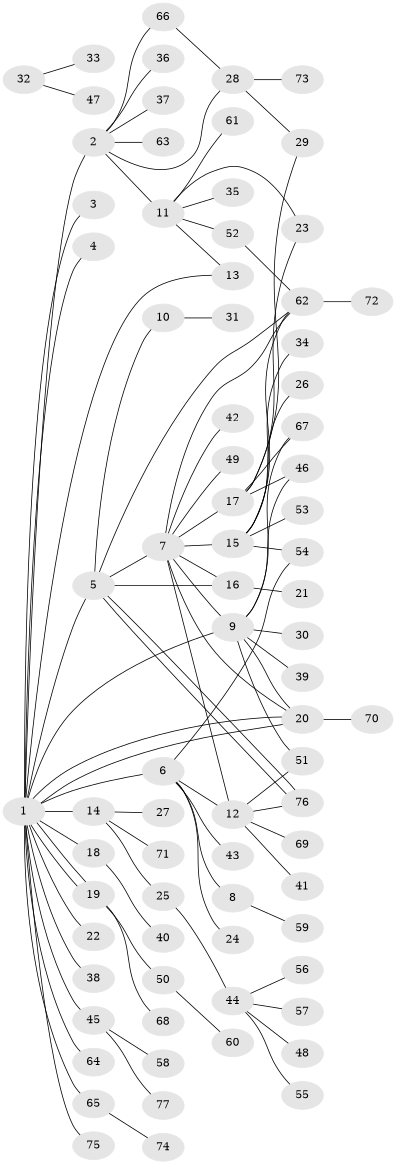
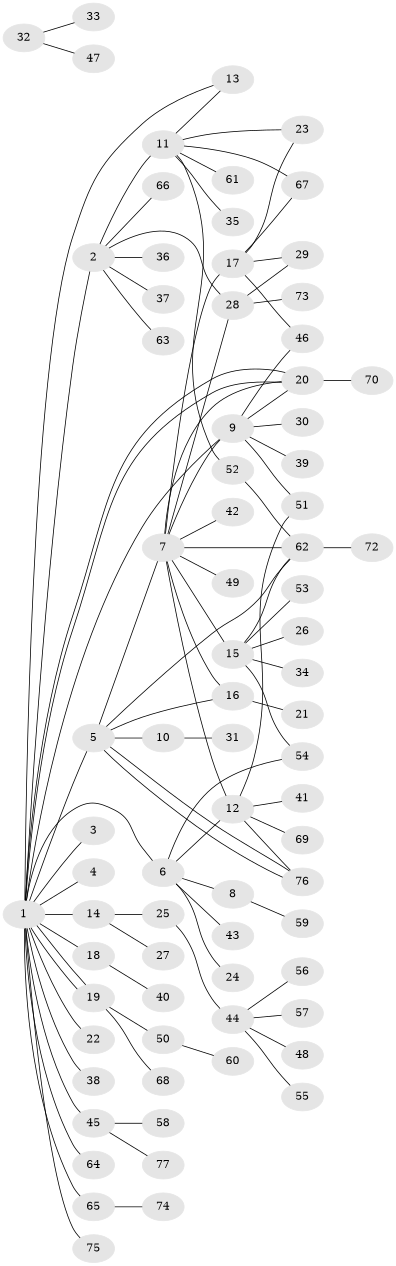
(198, 48) -> (193, 443)
(267, 513) -> (238, 155)
(163, 855) -> none
